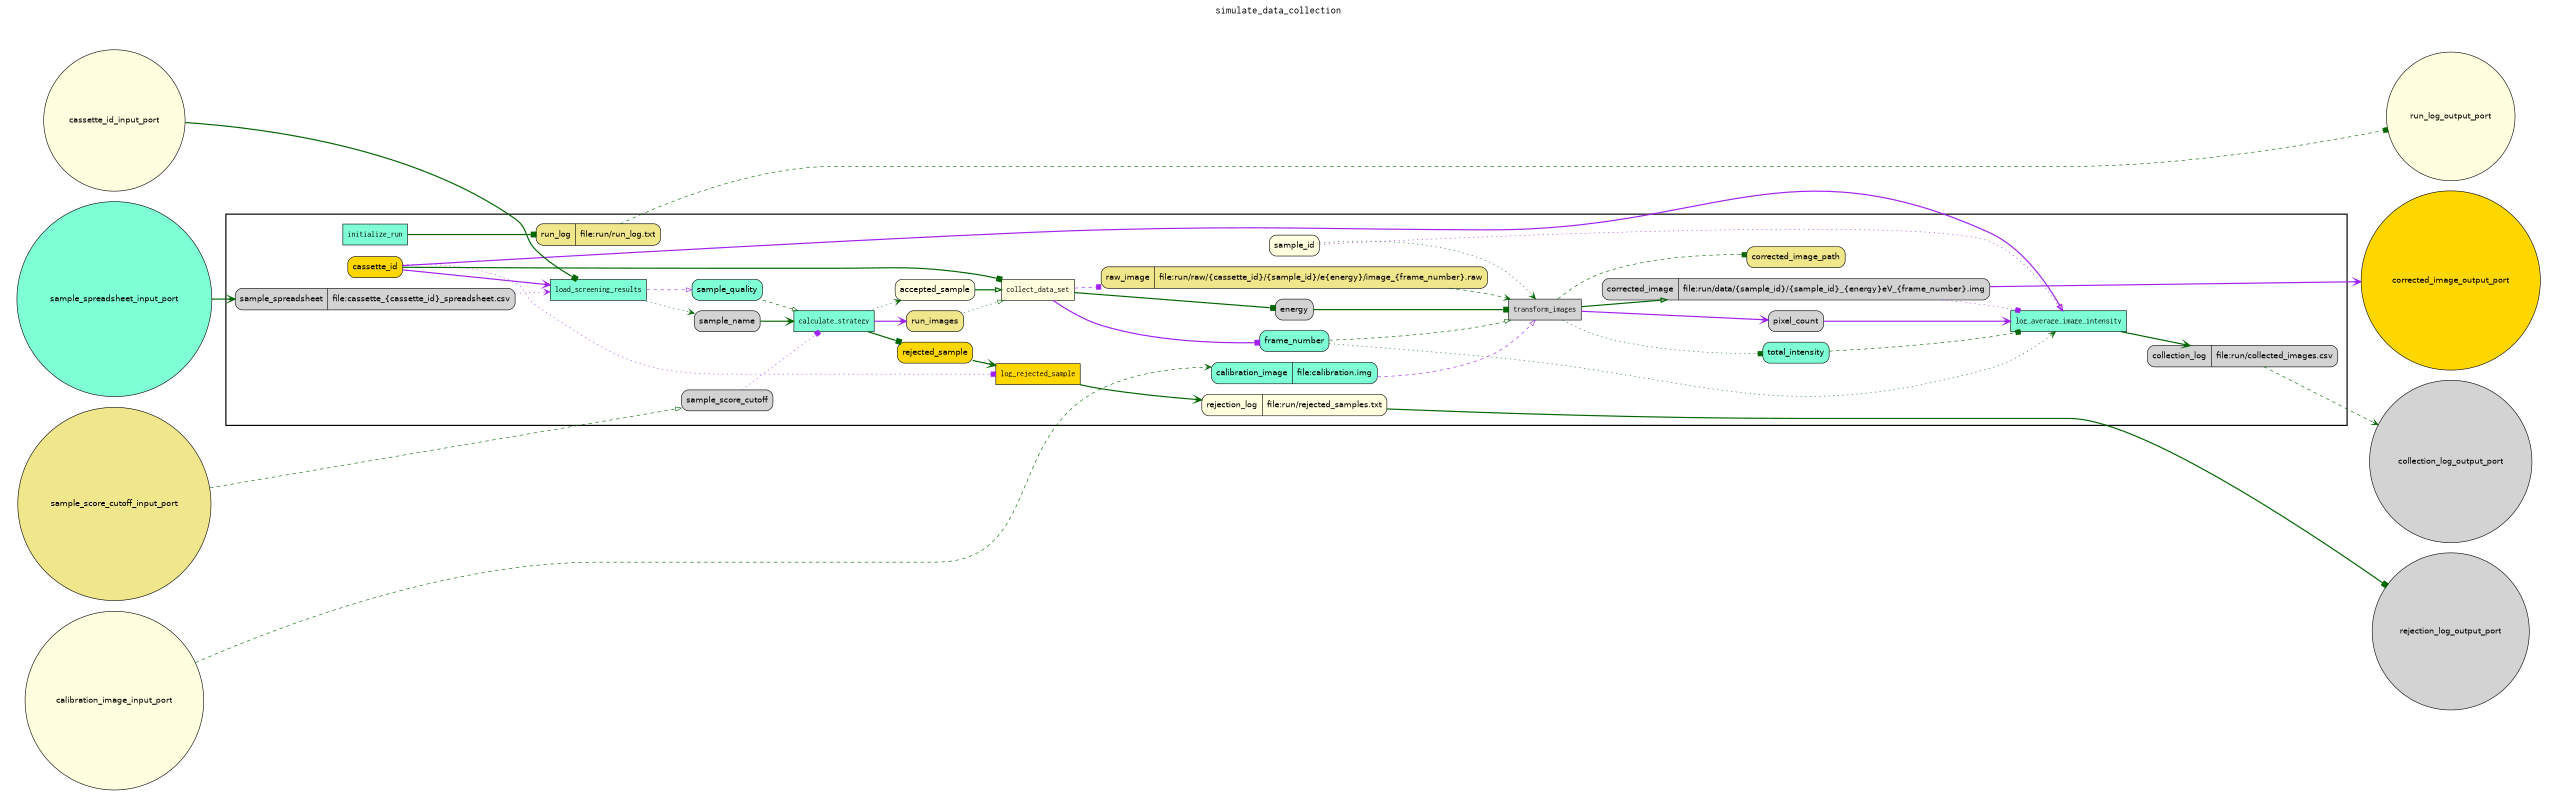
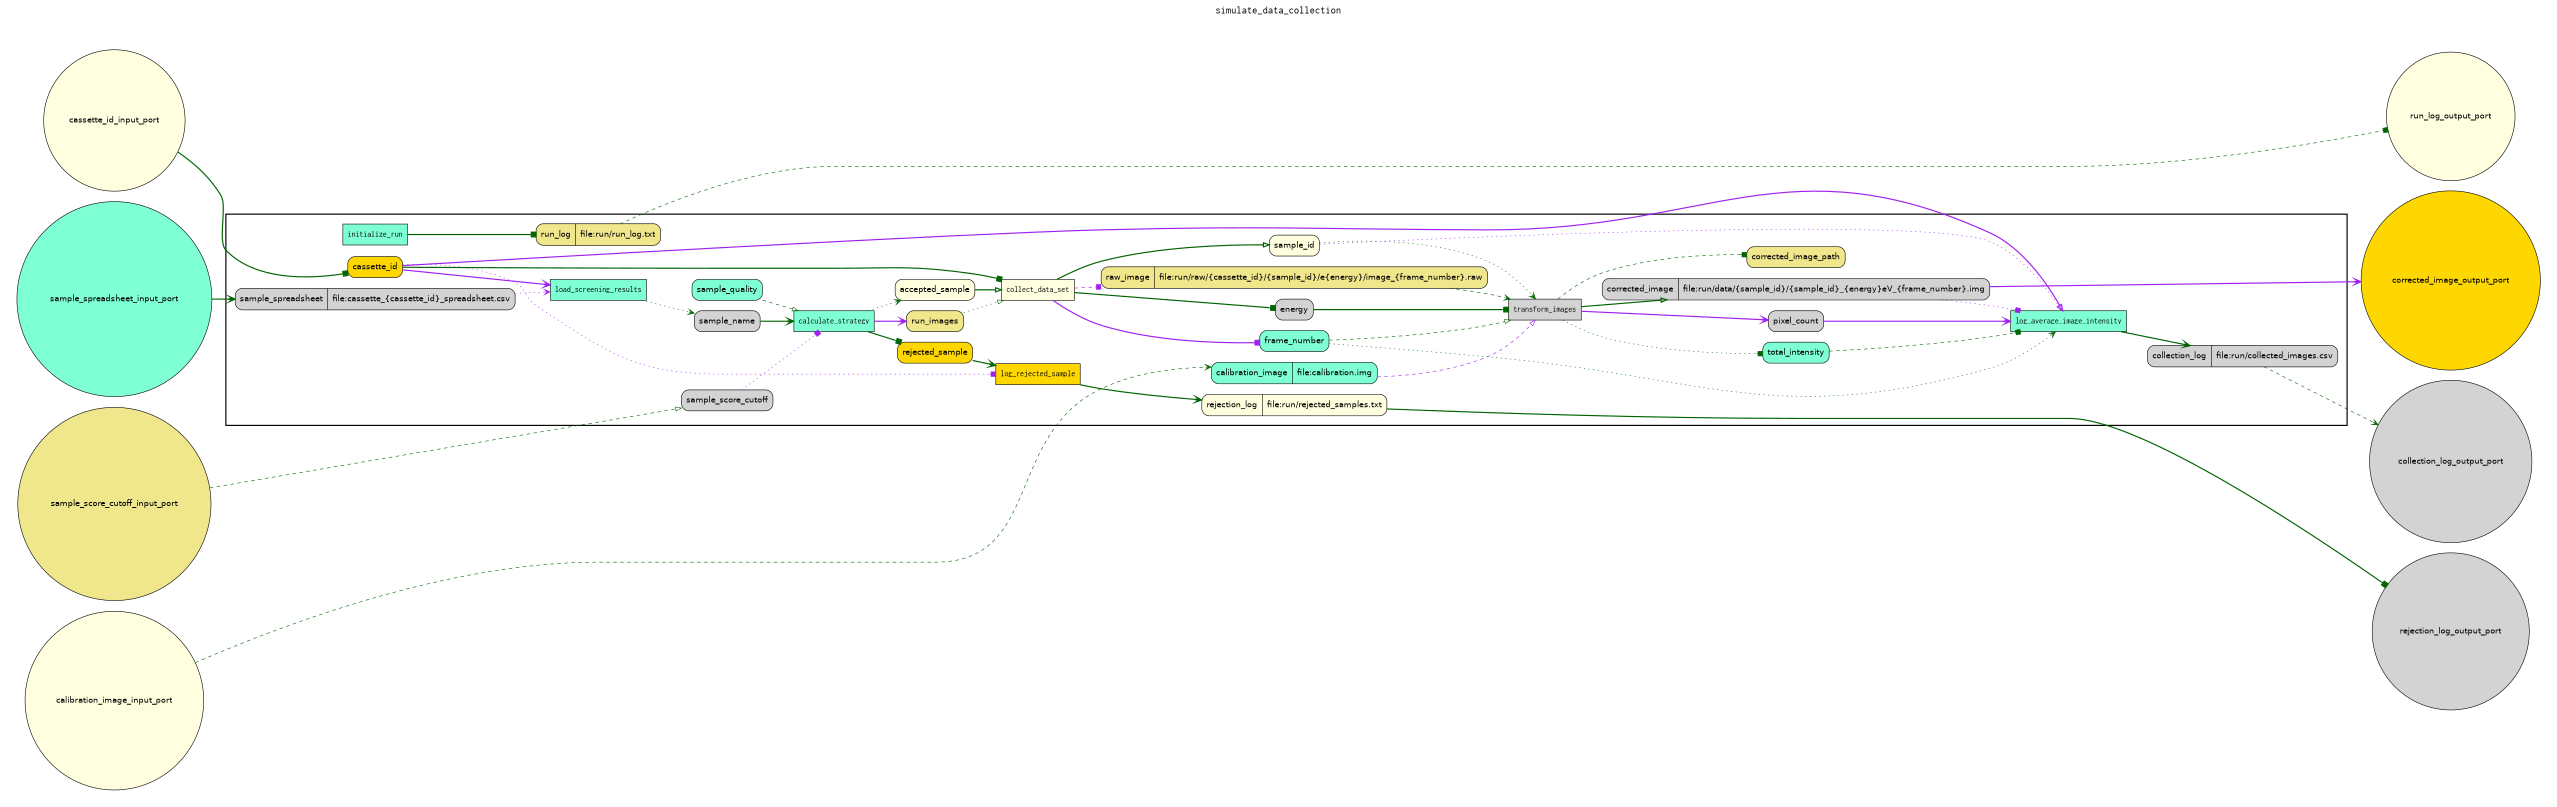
(396, 162) -> (237, 260)
none -> (1158, 251)
(666, 290) -> none
